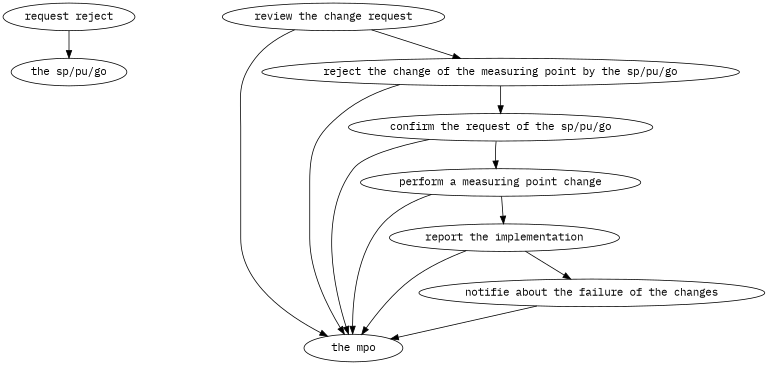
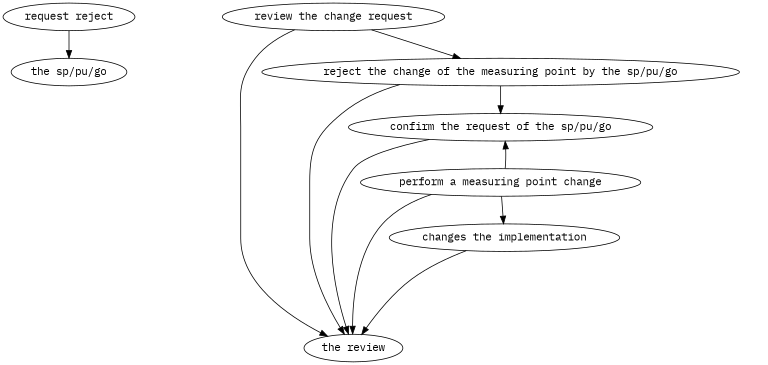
(496, 151) -> (506, 159)
(504, 238) -> (504, 238)
(592, 293) -> none
(353, 348) -> (353, 348)
